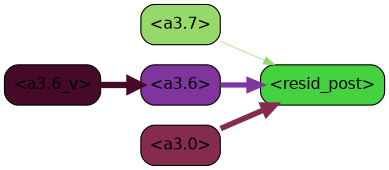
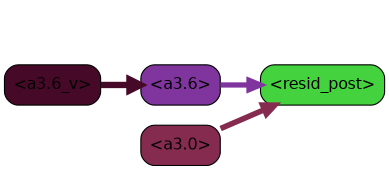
(181, 25) -> none
